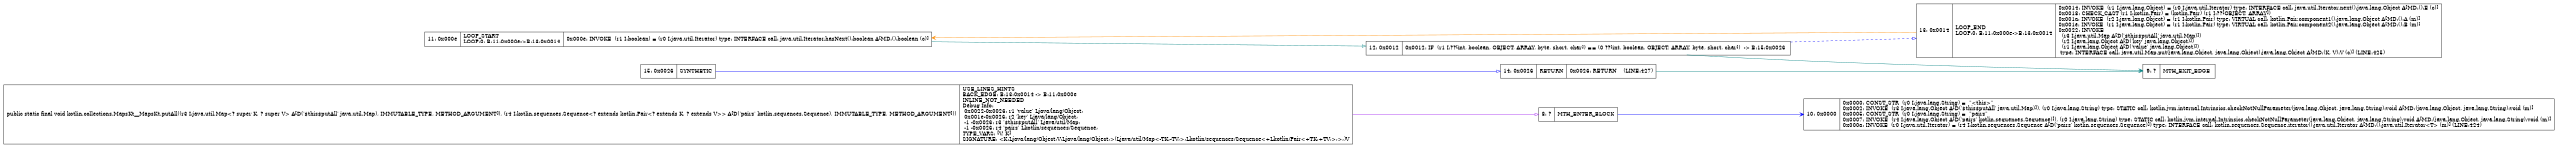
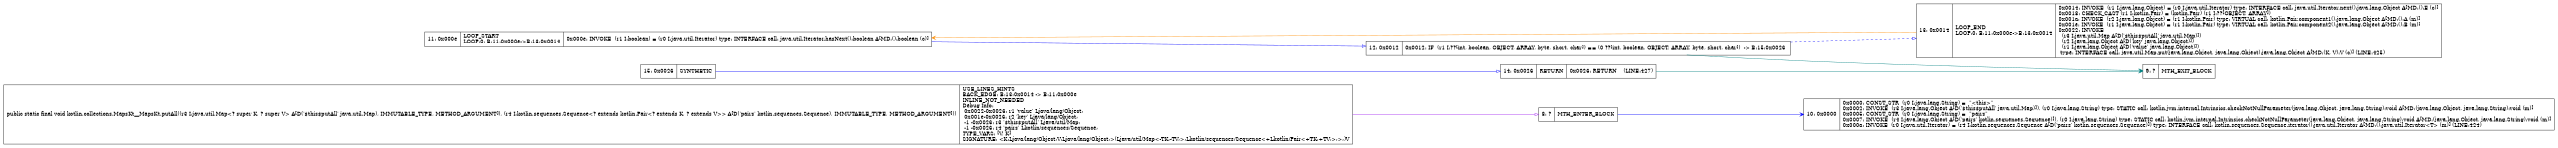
(1147, 44) -> (1147, 44)
(1898, 71) -> (1898, 71)
(2187, 71) -> (2187, 71)
